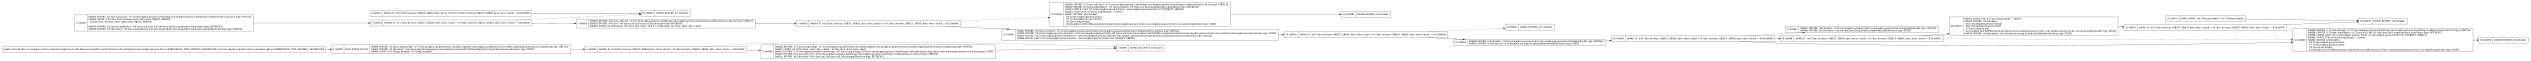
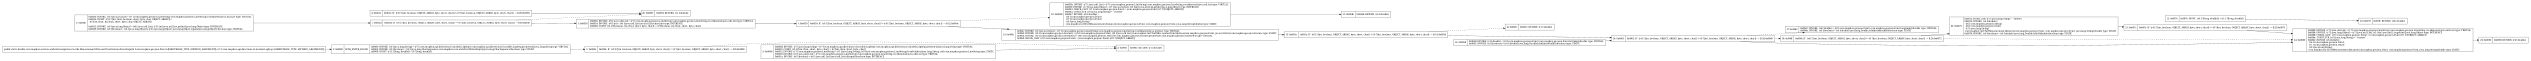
(2321, 23) -> (2269, 32)
(1445, 38) -> (1529, 37)
(753, 50) -> none
